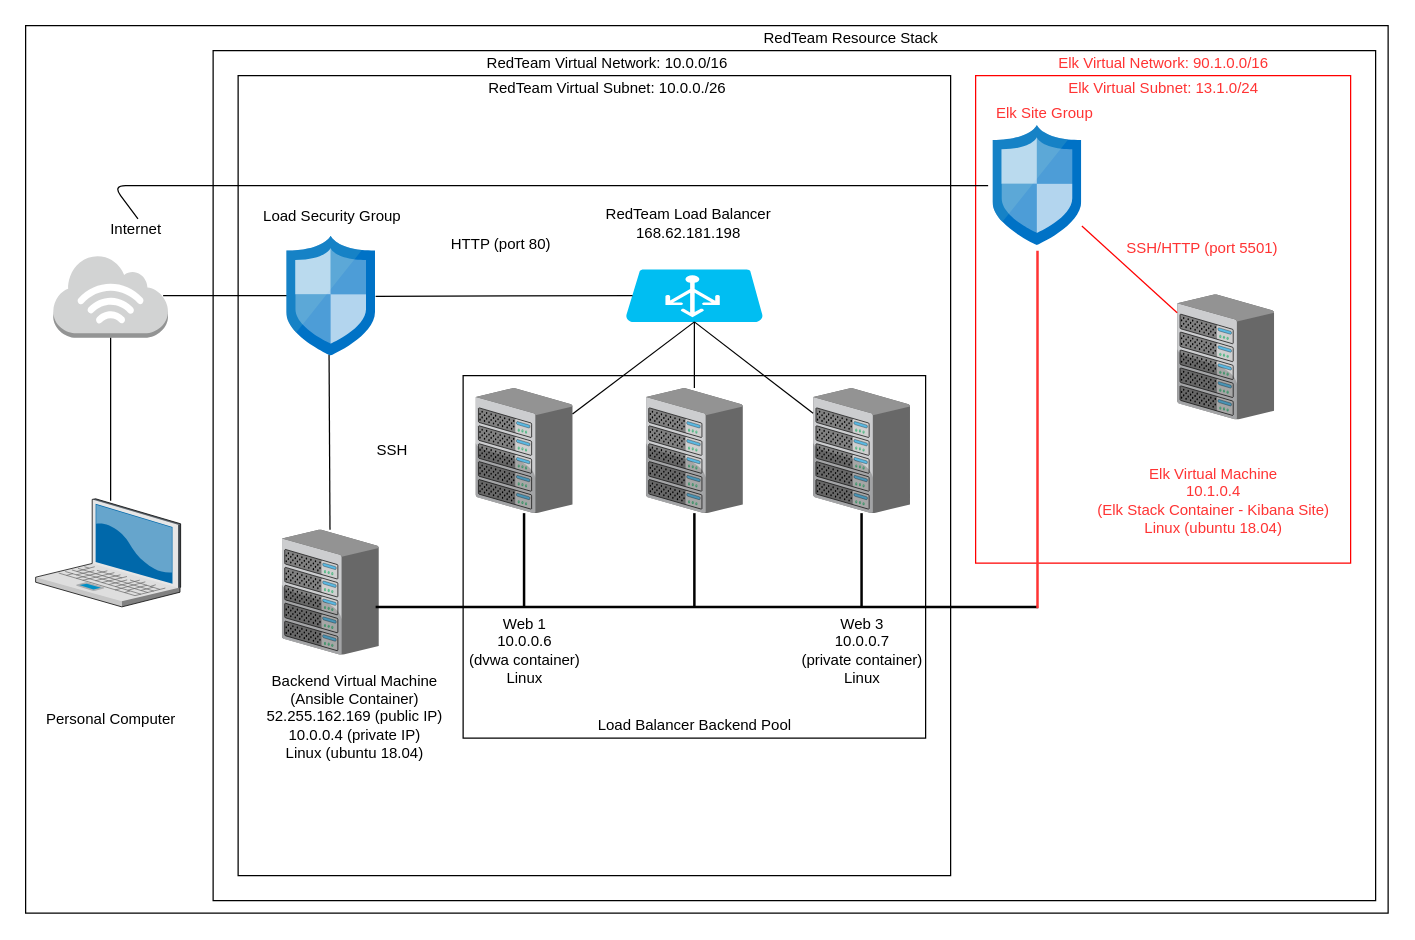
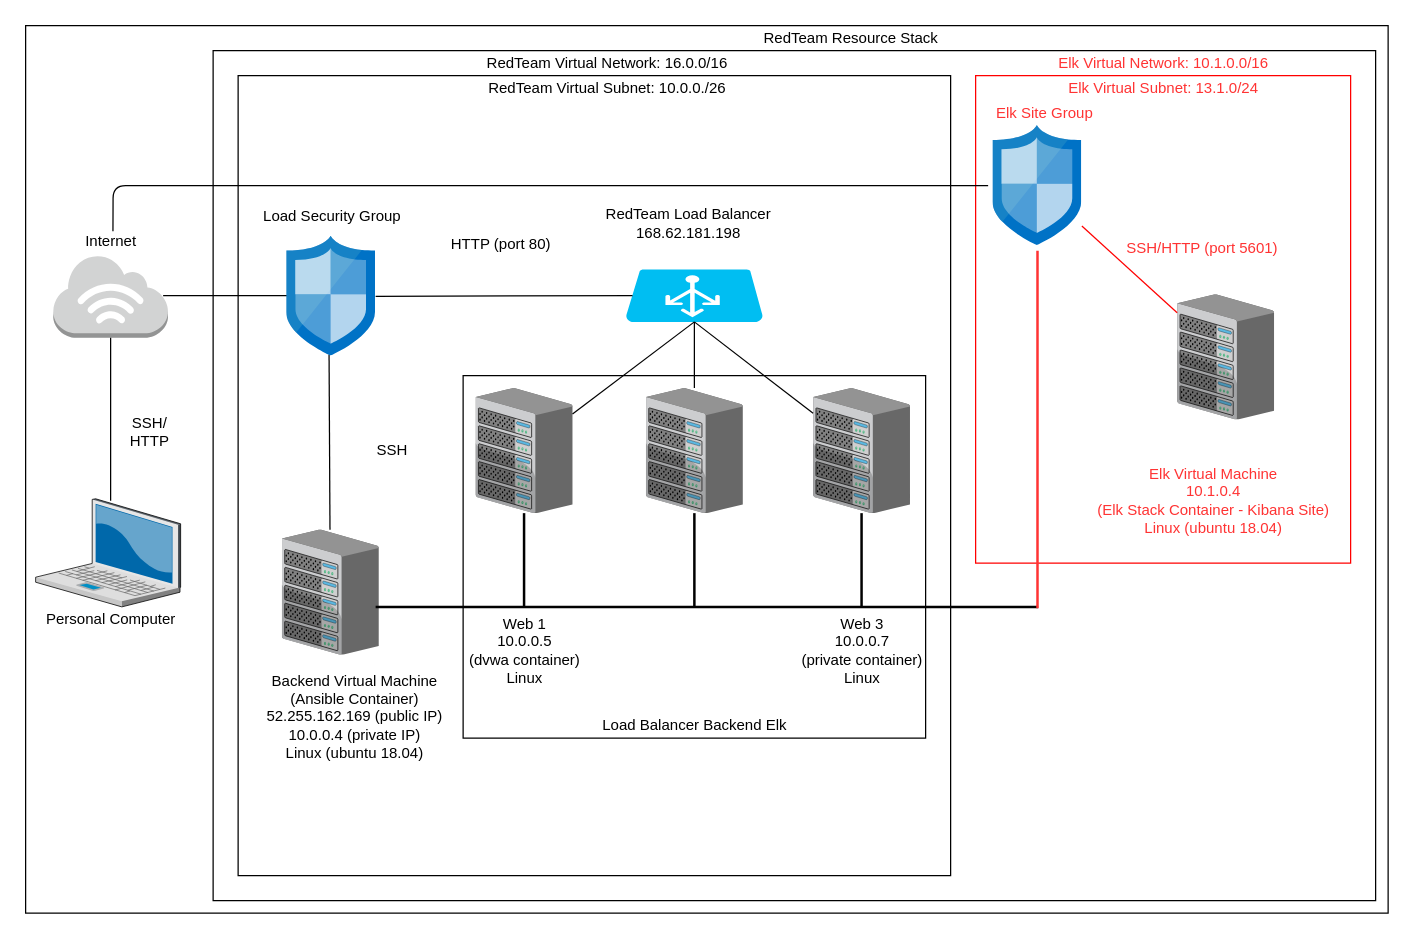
(608, 63) -> (608, 63)
(1164, 63) -> (1164, 63)
(136, 230) -> (111, 242)
(1203, 248) -> (1203, 248)
none -> (149, 432)
(525, 651) -> (525, 651)
(111, 719) -> (111, 619)
(695, 726) -> (695, 726)
